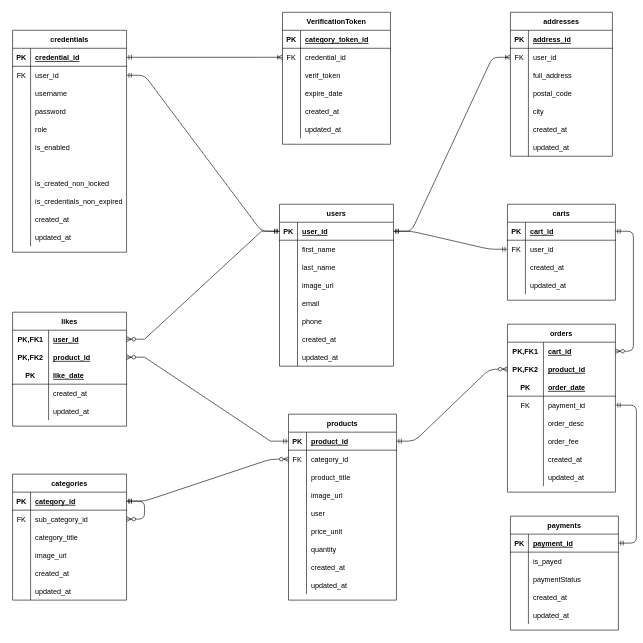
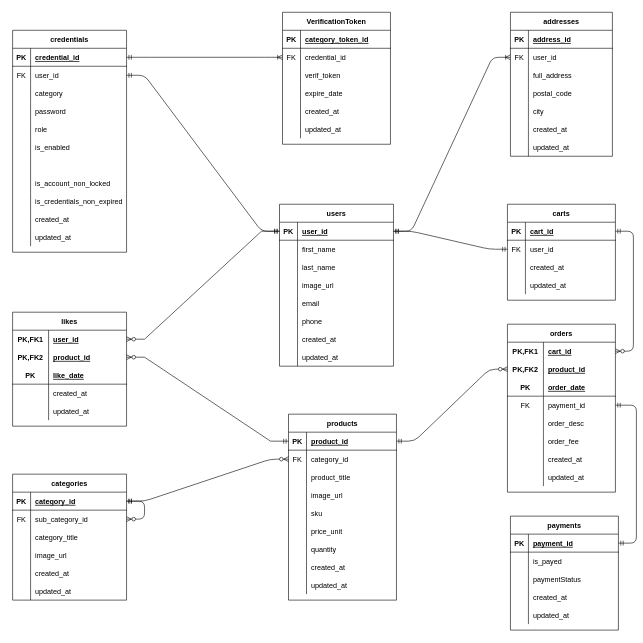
(51, 94) -> (51, 94)
(75, 184) -> (75, 184)
(319, 514) -> (317, 514)
